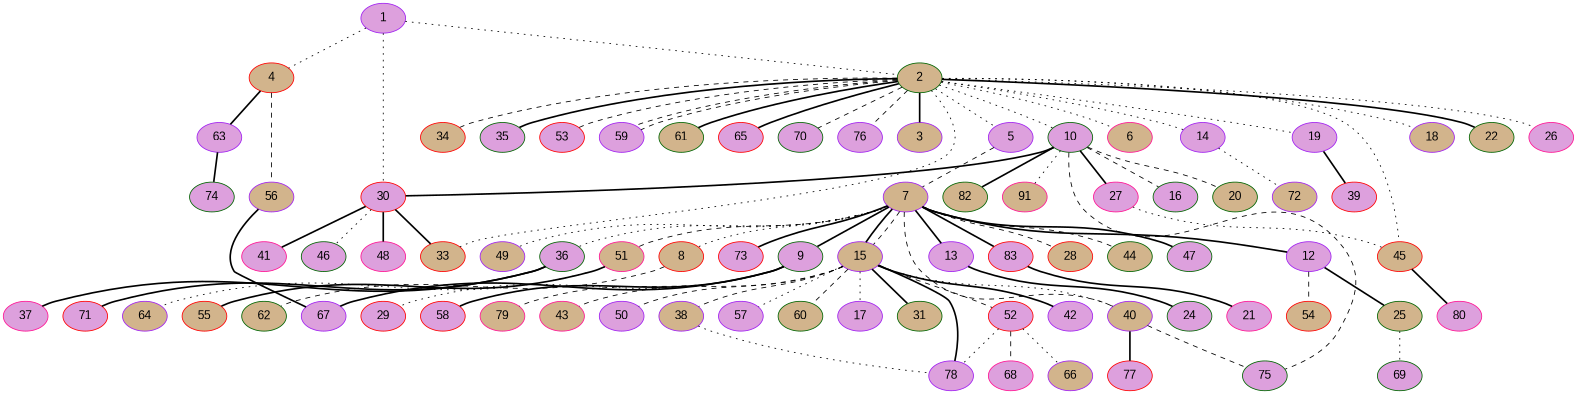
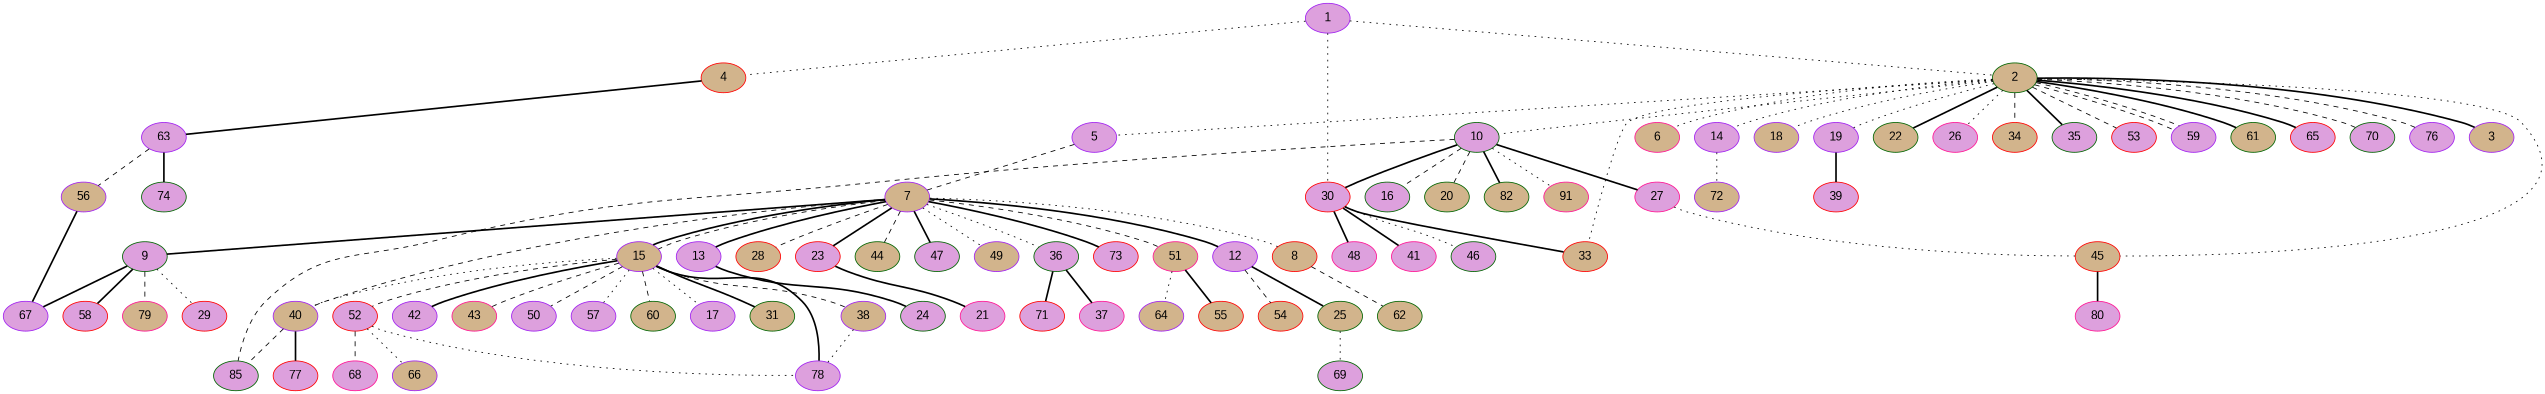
(272, 137) -> (124, 167)
(1011, 257) -> (818, 257)
(1265, 376) -> (236, 376)
